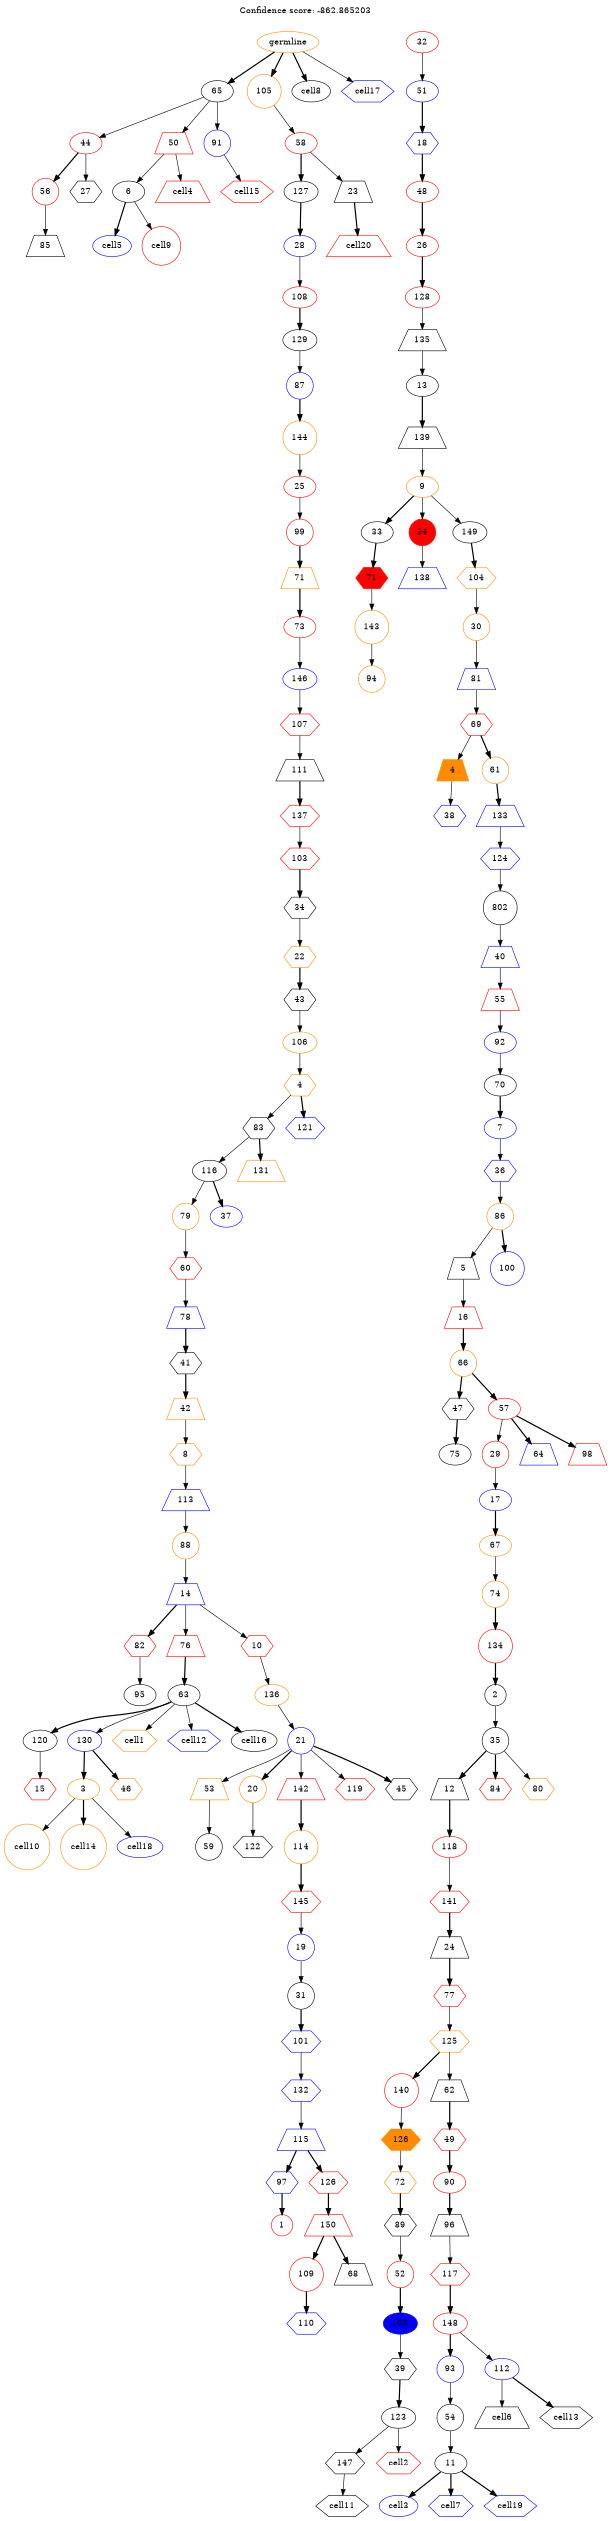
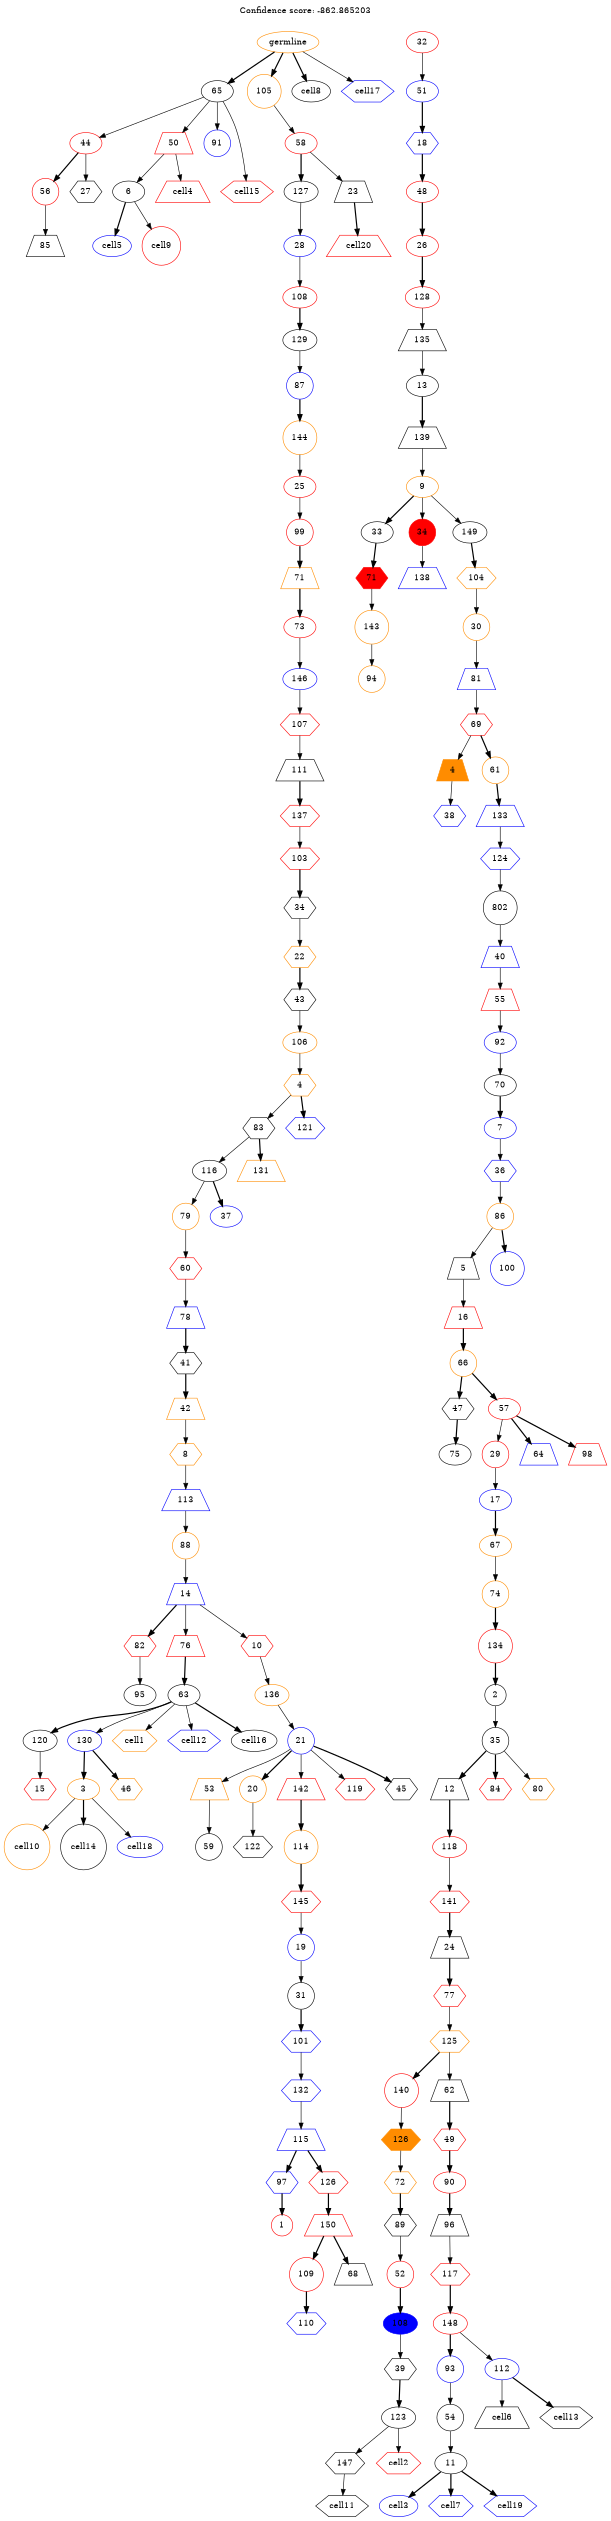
(231, 165) -> (238, 137)
(301, 216) -> (301, 216)
(84, 1847) -> (84, 1847)
